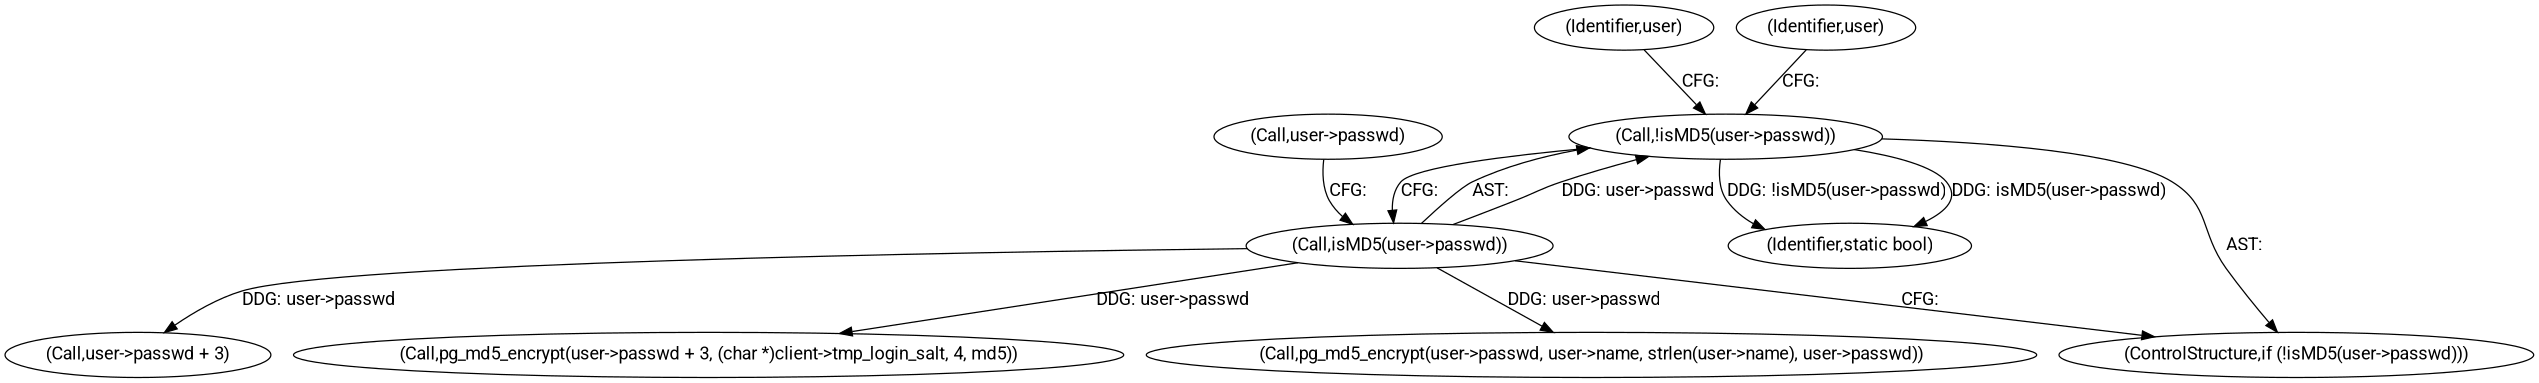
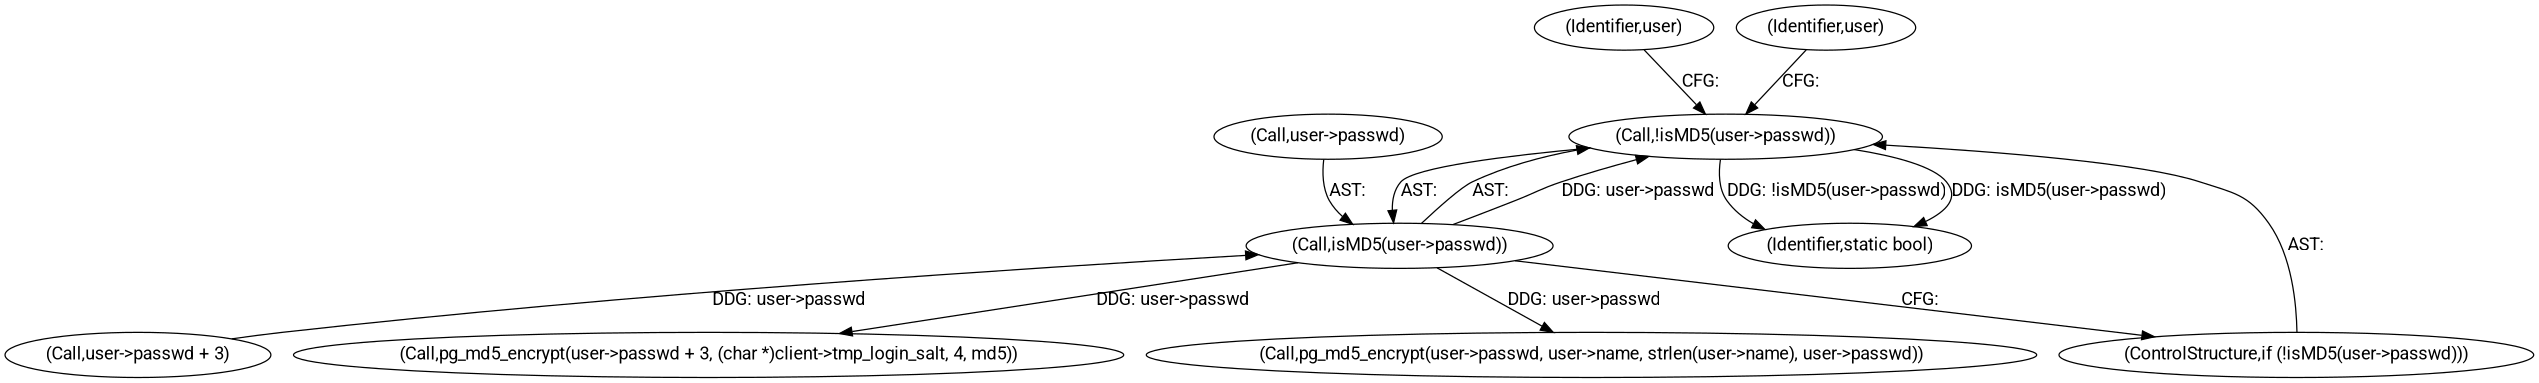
(2115, 162) -> (2141, 169)
(1351, 191) -> (1351, 191)
(1422, 191) -> (1422, 191)
(706, 260) -> (738, 290)
